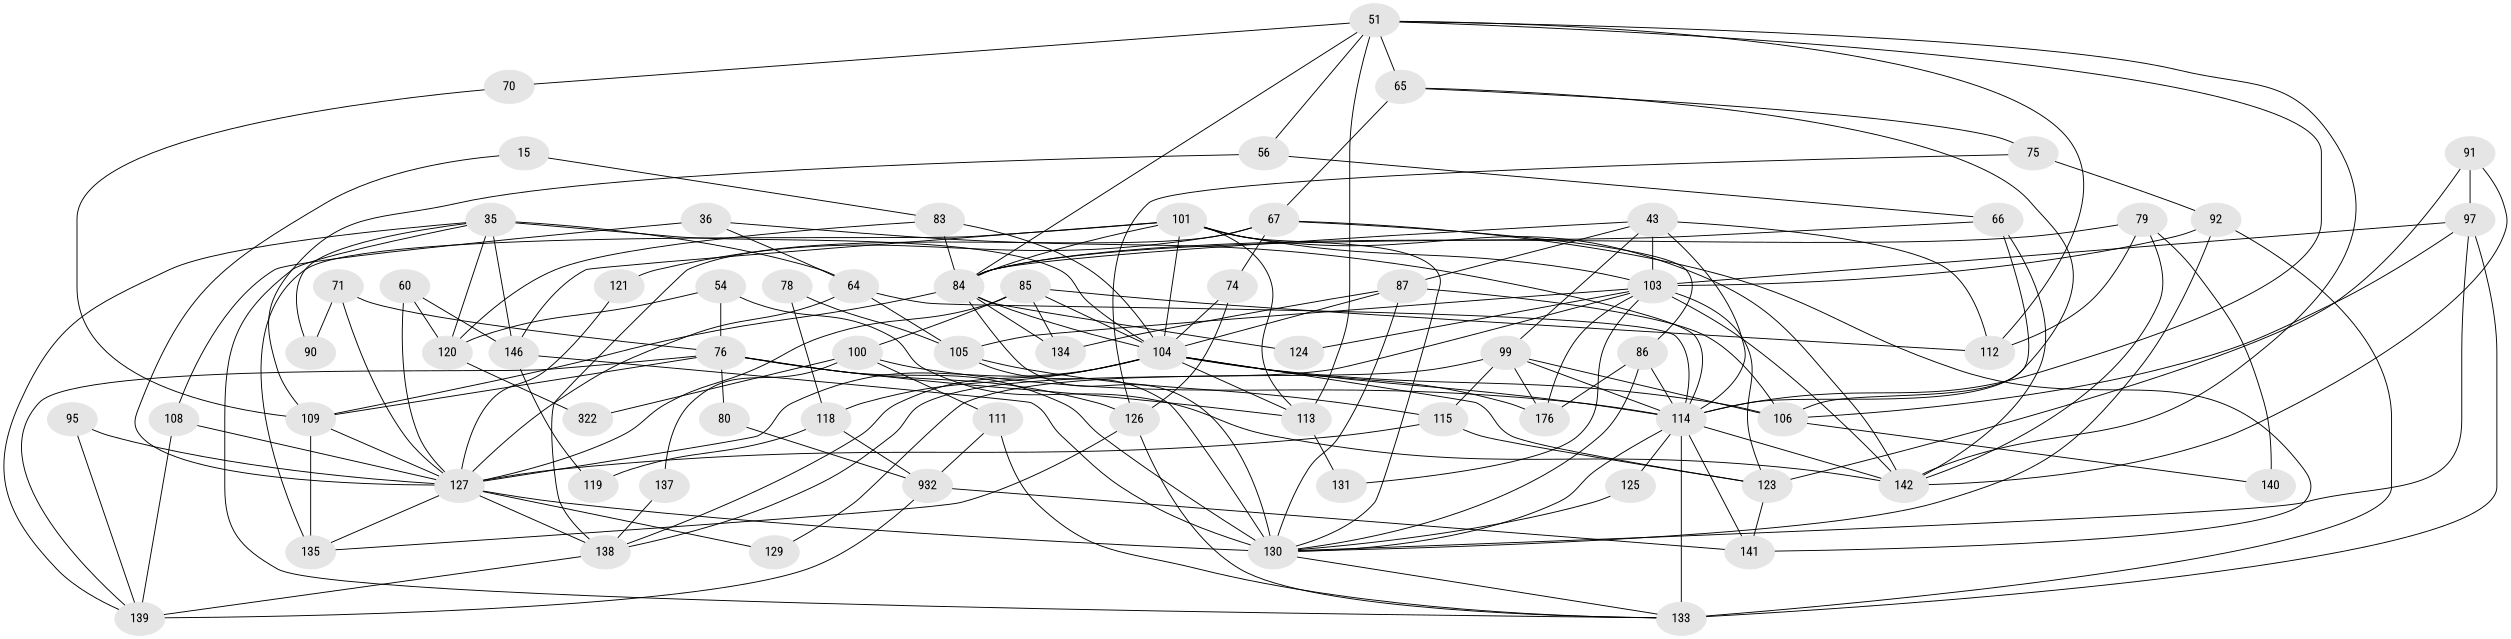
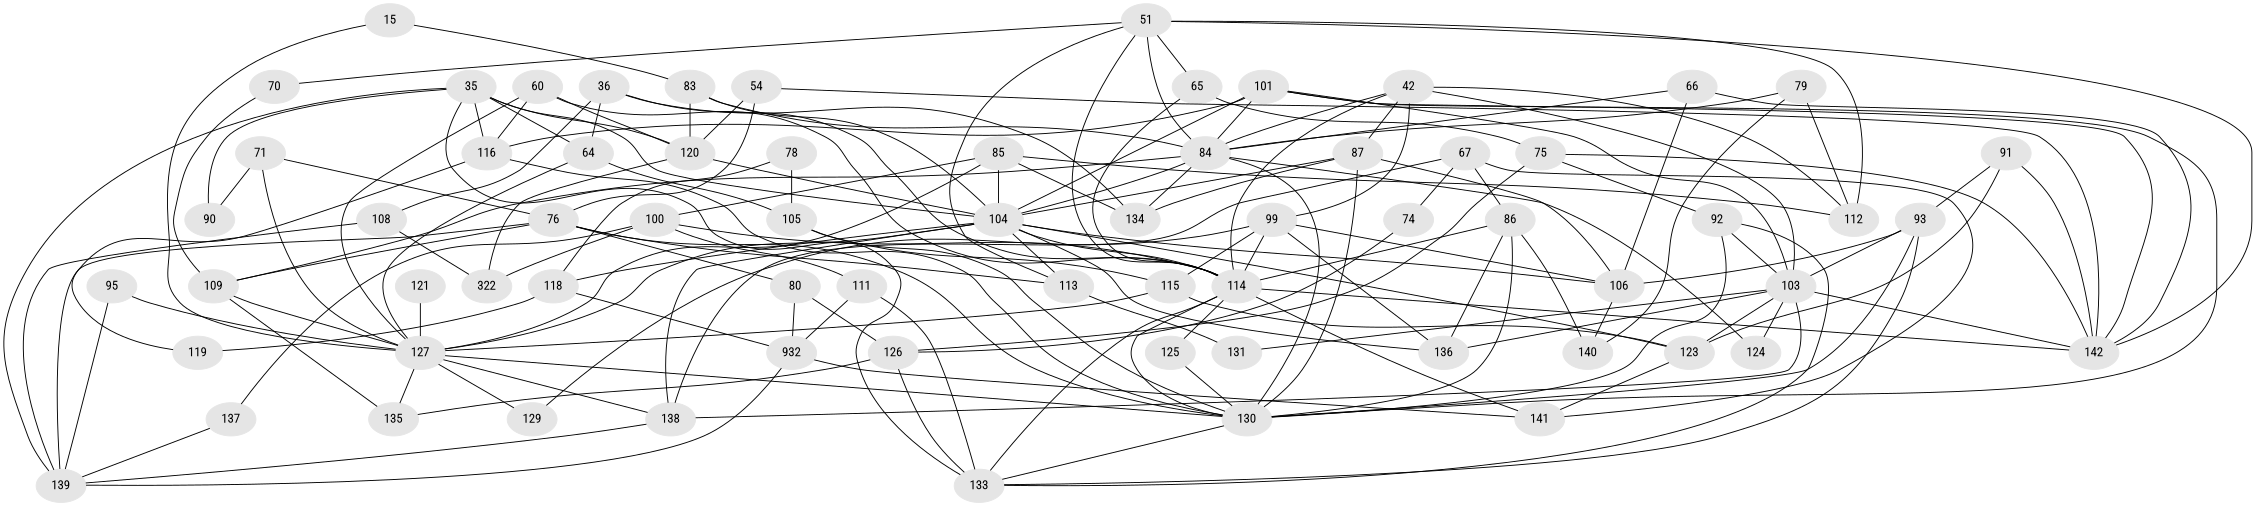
none -> (887, 107)
(1264, 153) -> none
(1337, 153) -> none
(1653, 220) -> (1409, 87)
(2470, 220) -> (1920, 220)
(587, 240) -> none
(945, 247) -> none
none -> (1554, 284)
(1273, 298) -> none
(1385, 307) -> none
(1181, 308) -> (869, 187)
(1202, 316) -> (850, 189)
(514, 353) -> (487, 153)
(2108, 373) -> (1848, 171)
(931, 379) -> (844, 320)
(1545, 419) -> (1444, 353)
(317, 453) -> (439, 256)
(637, 517) -> (146, 453)
